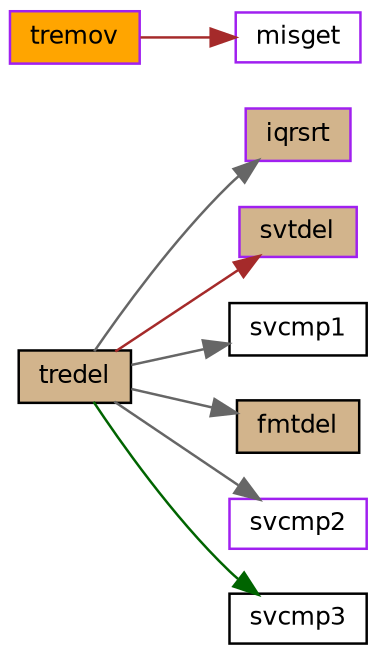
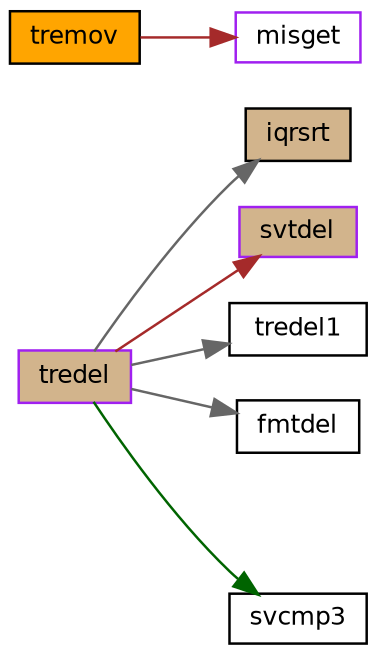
(75, 37) -> (75, 37)
(298, 135) -> (298, 135)
(298, 329) -> (298, 329)
(75, 377) -> (75, 377)
(298, 427) -> (298, 427)
(298, 524) -> none
